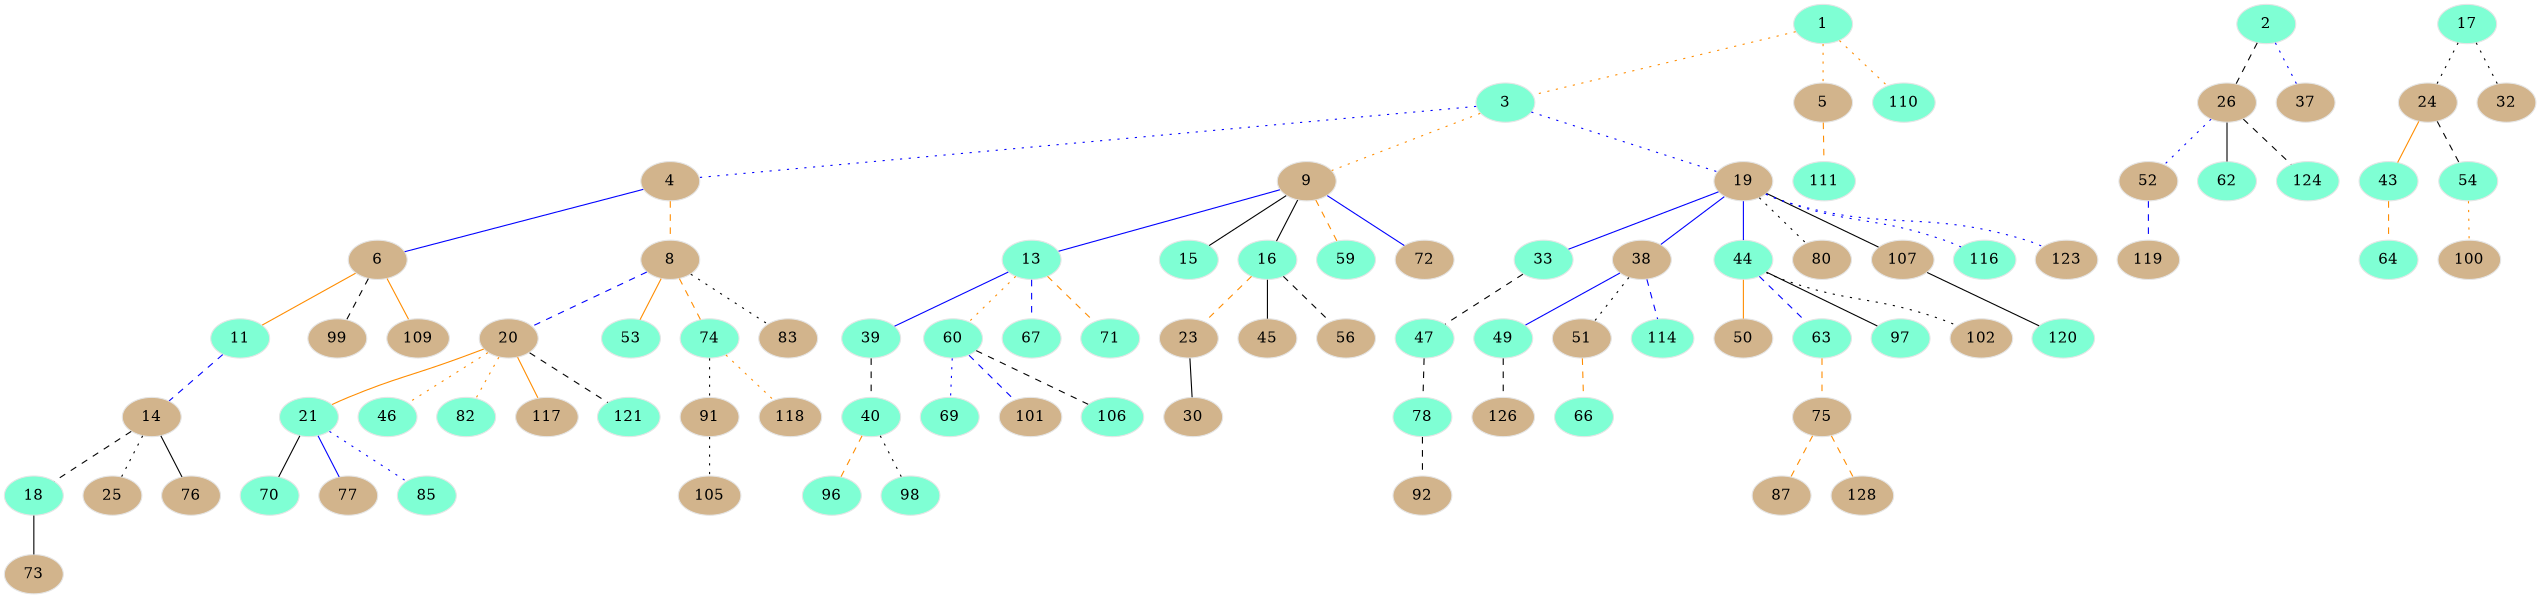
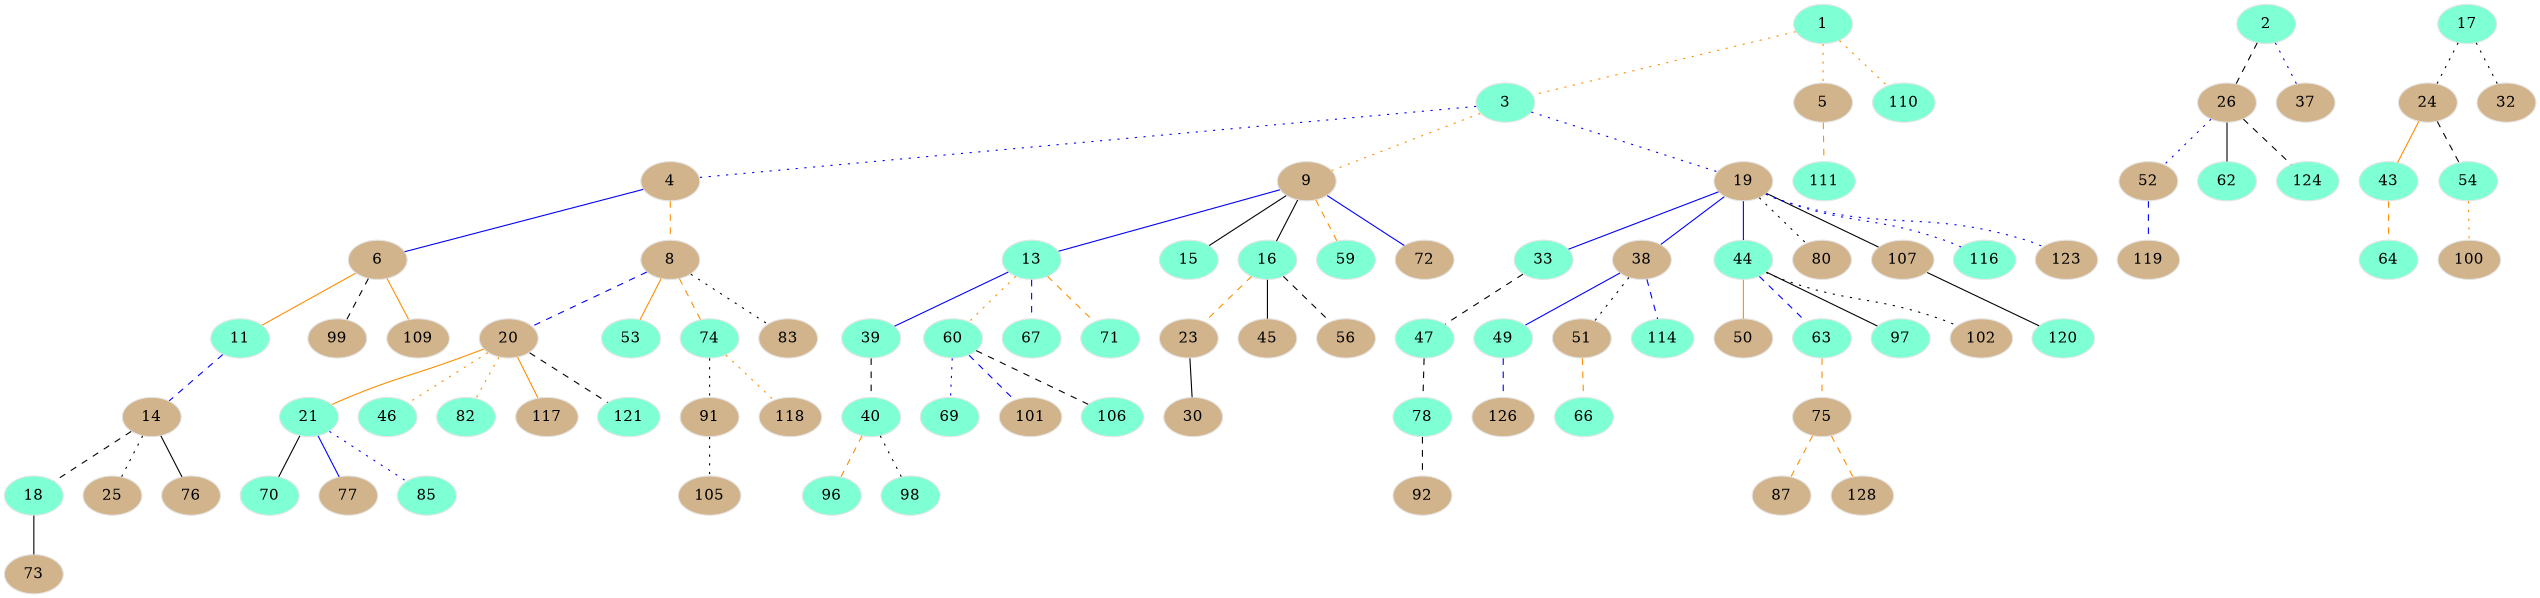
(1503, 378) -> (1503, 378)
